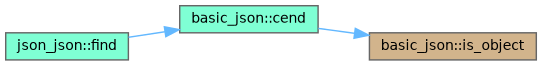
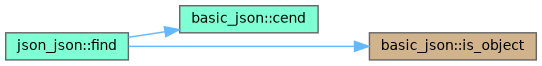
(336, 31) -> (242, 46)
